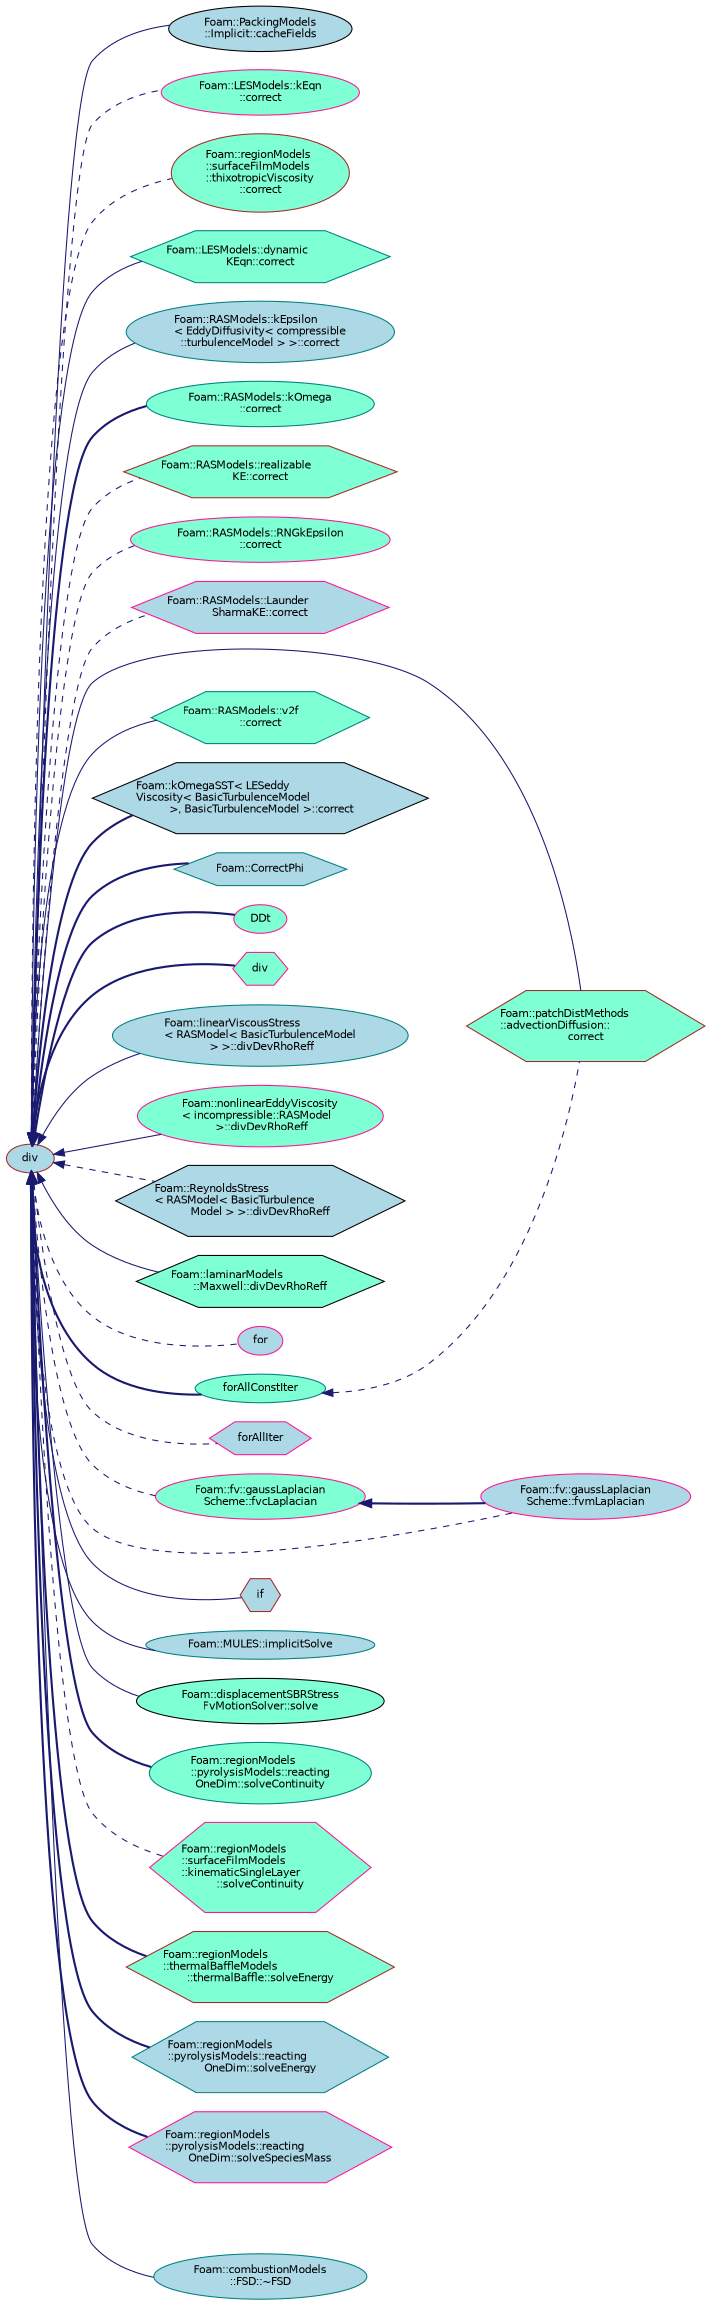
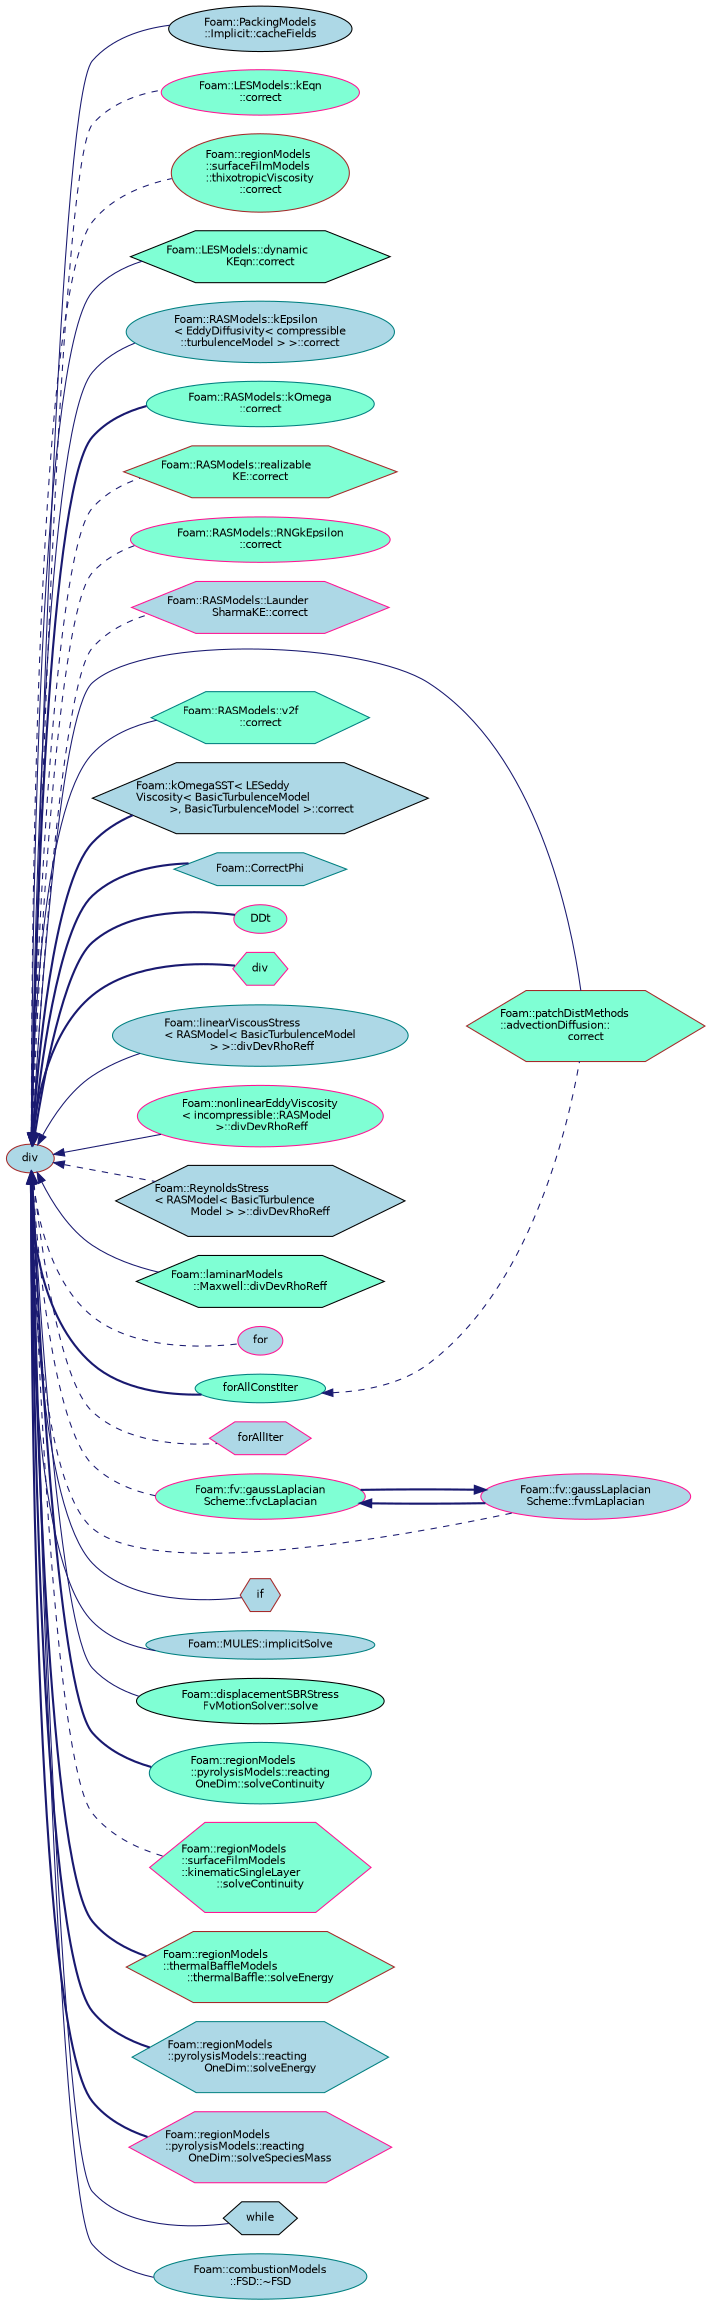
(260, 257) -> (260, 257)
none -> (418, 1489)
none -> (260, 2218)
